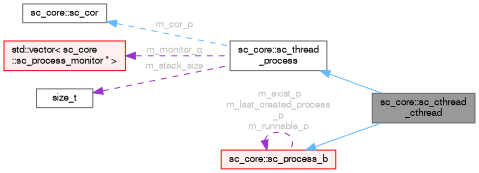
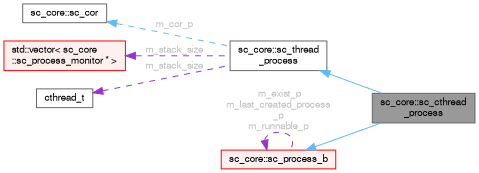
(173, 50) -> (173, 50)
(65, 98) -> (65, 98)
(424, 108) -> (424, 108)
